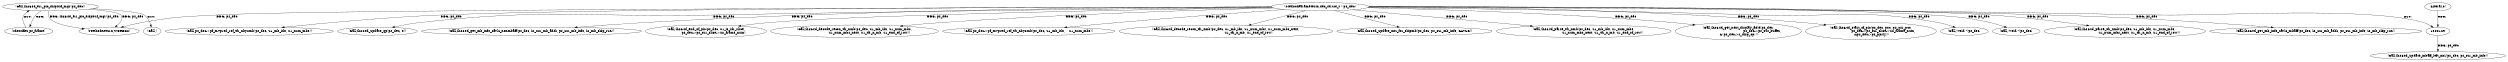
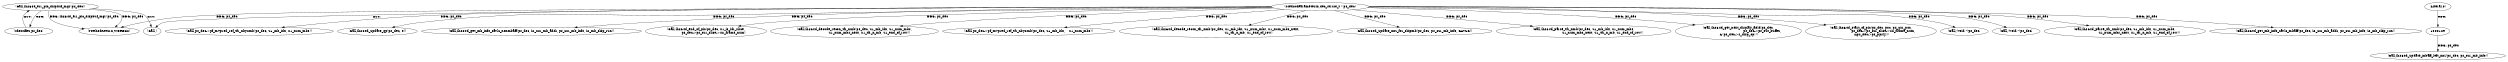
(2007, 13) -> (435, 14)
(29, 31) -> (29, 31)
